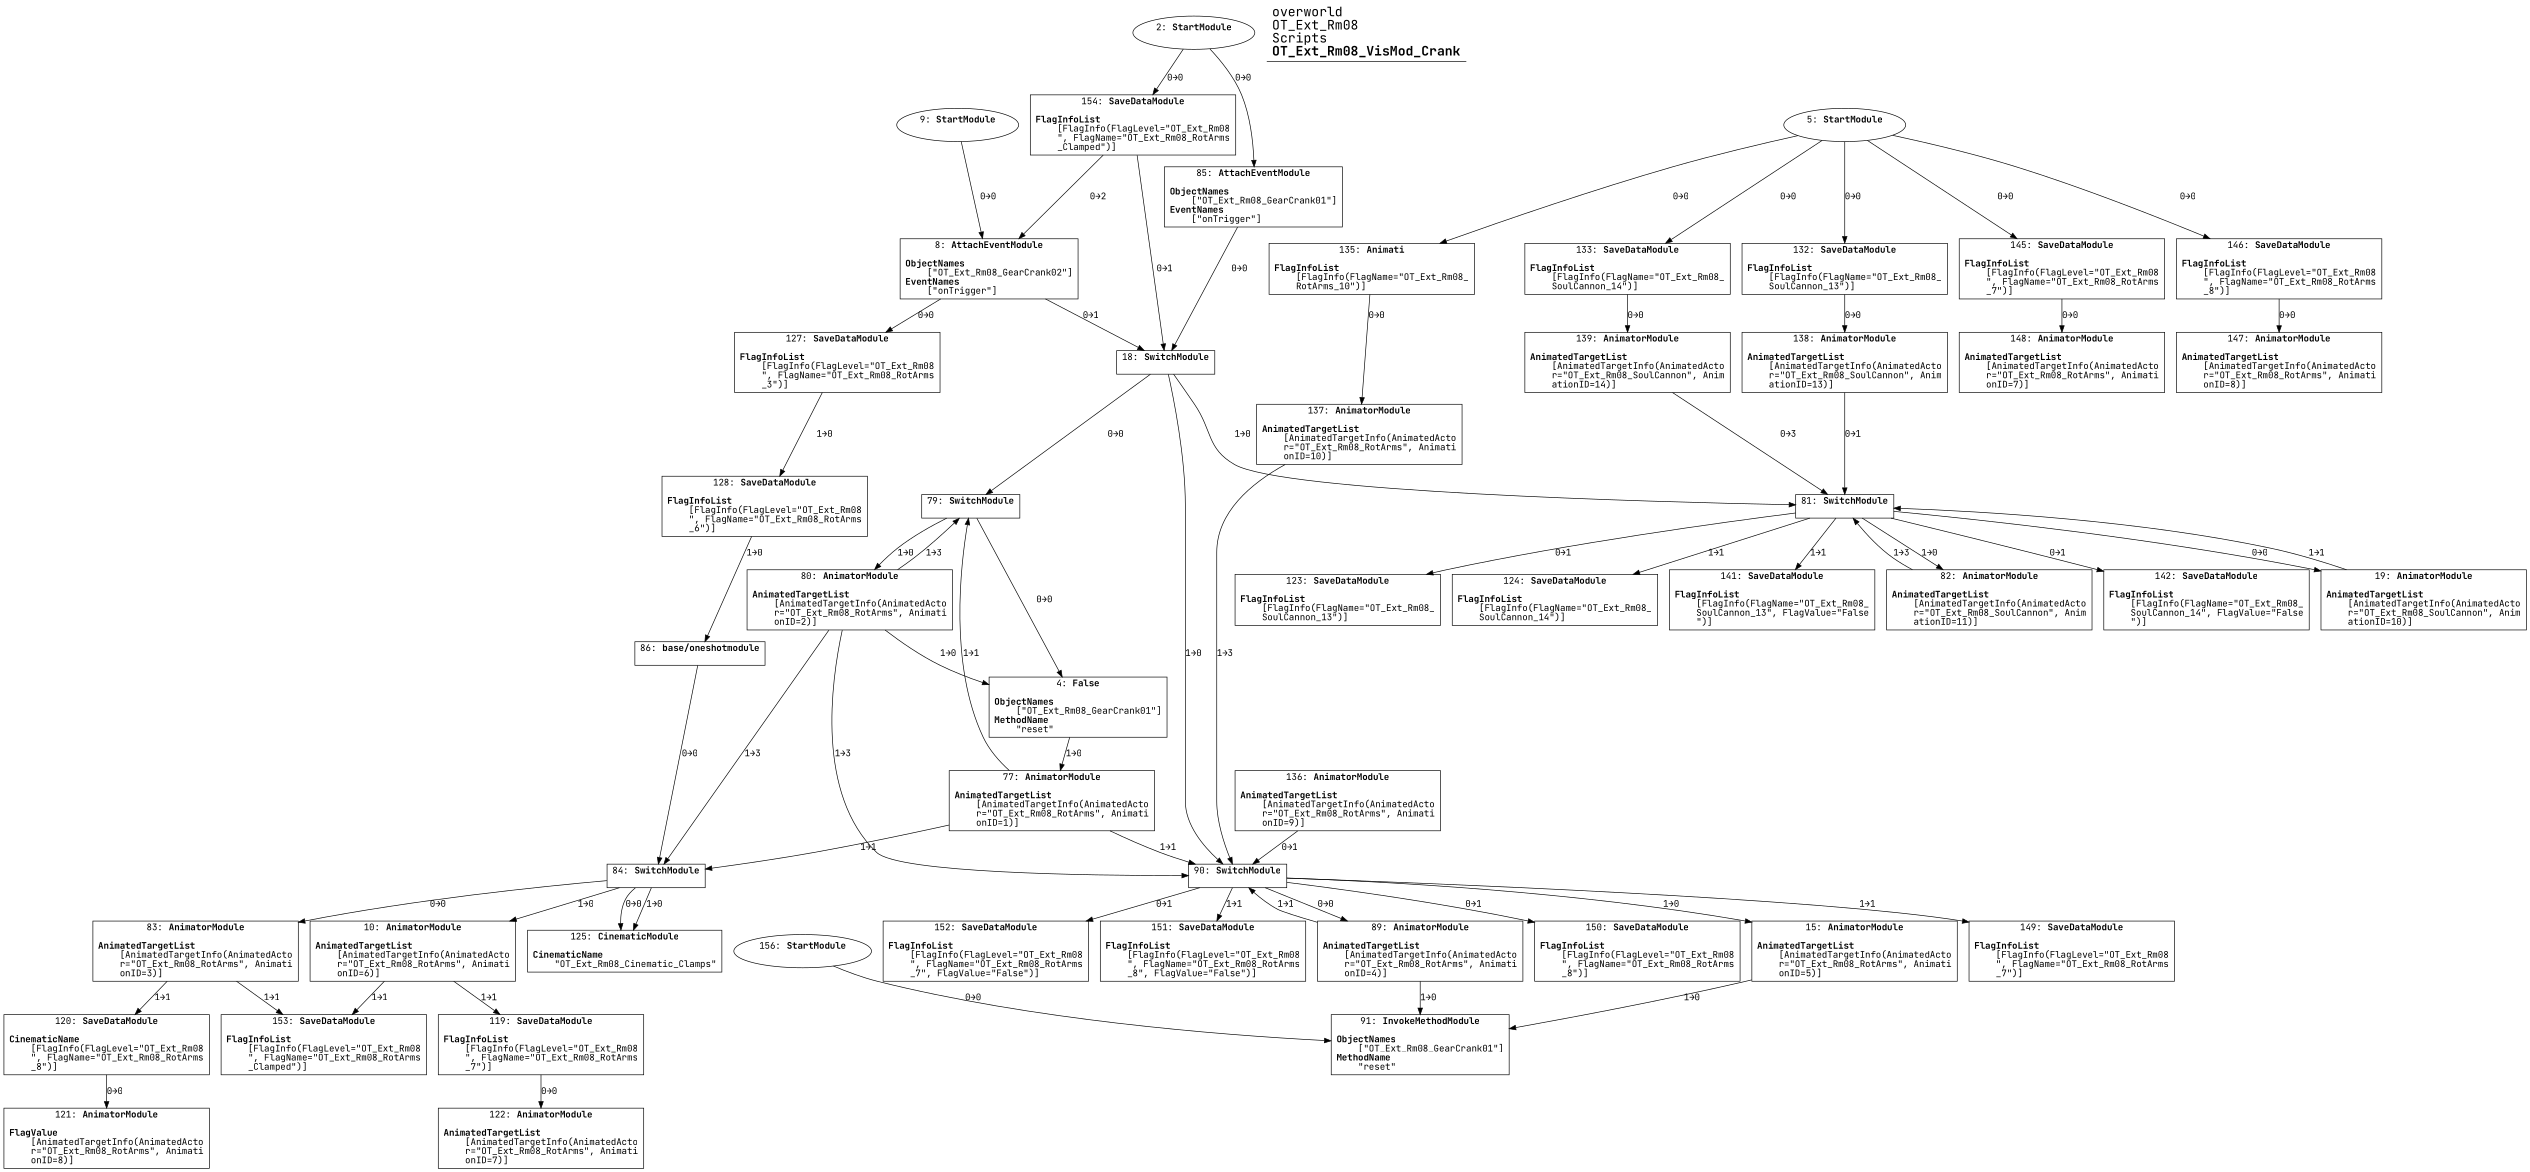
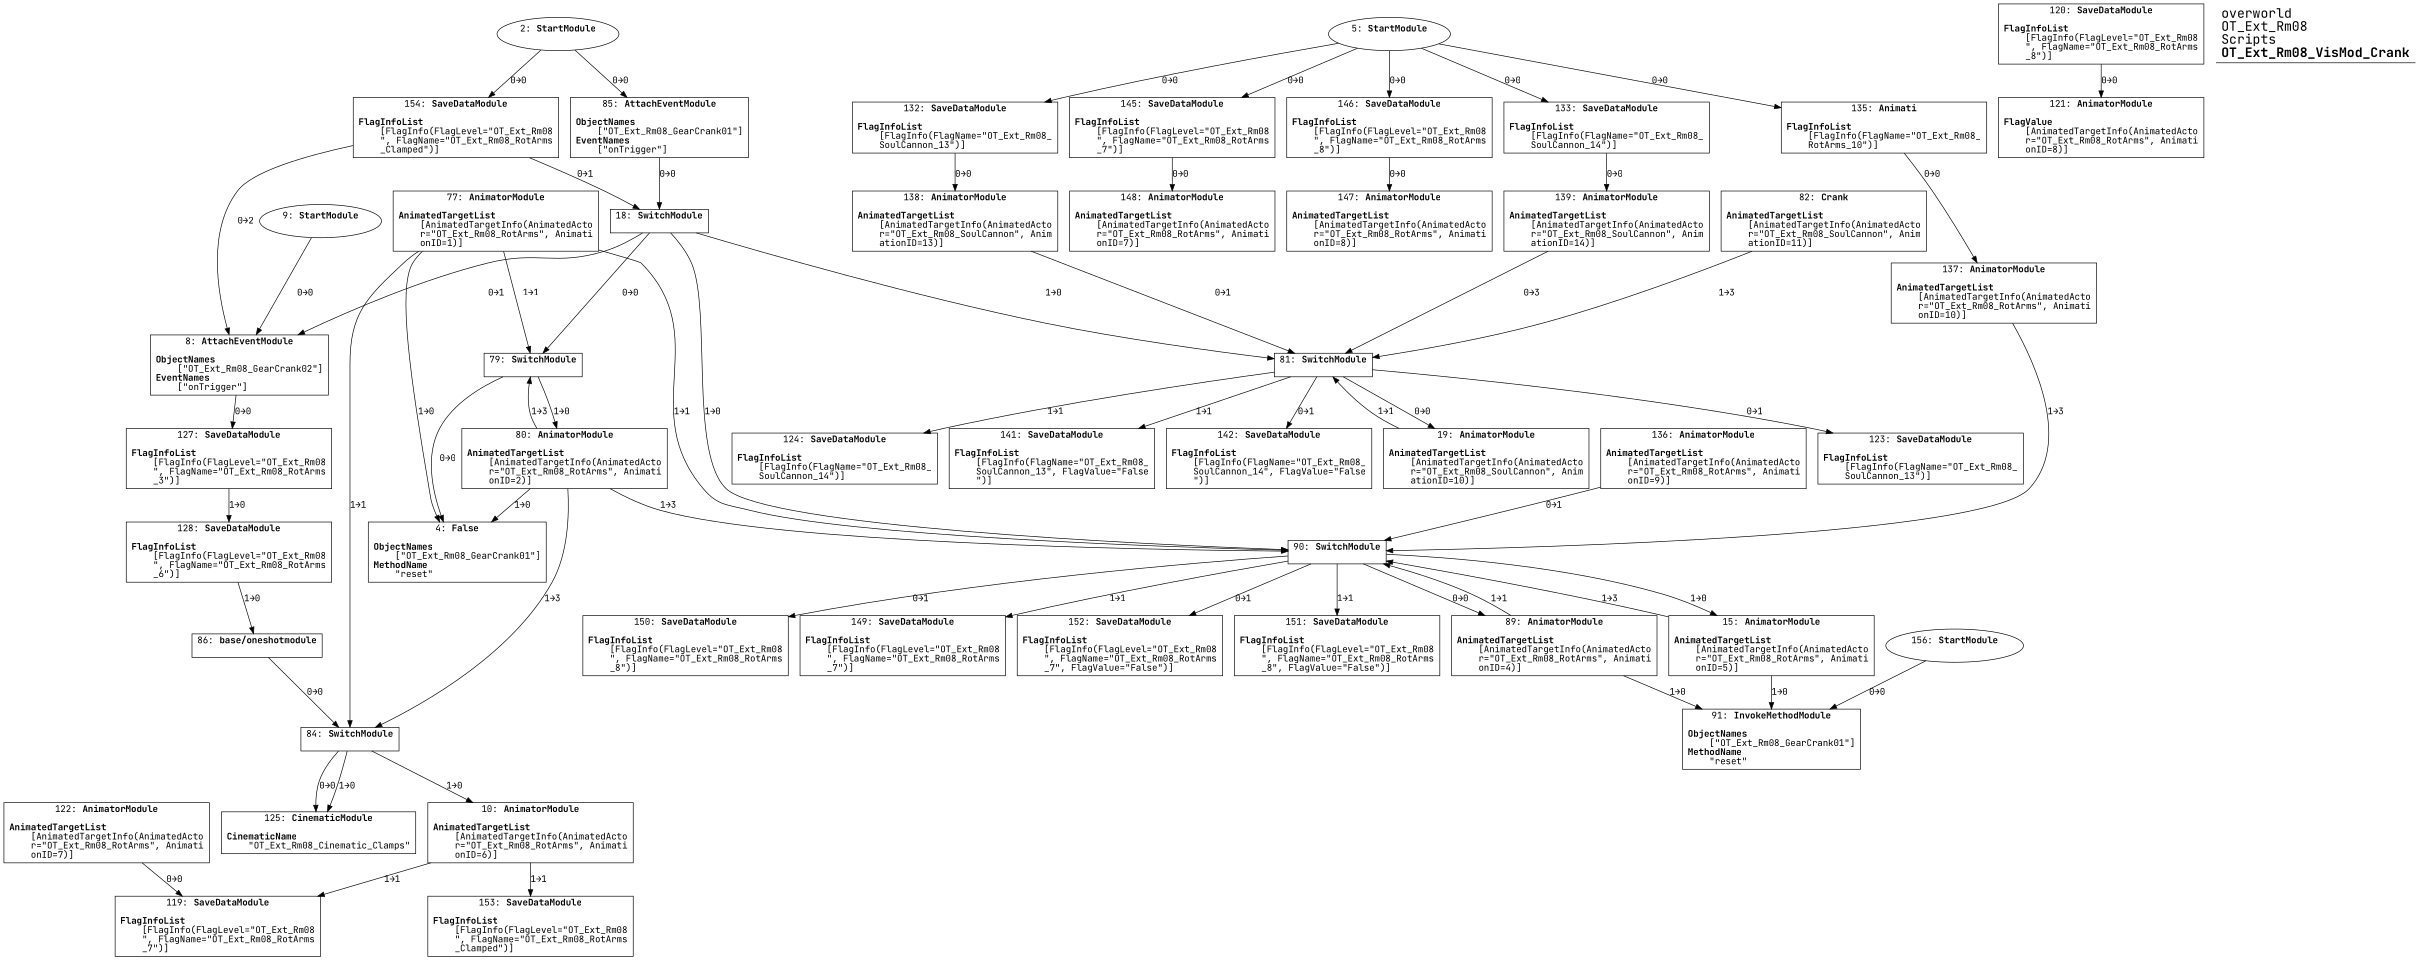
(1092, 323) -> (470, 268)
(1900, 542) -> none
(2000, 576) -> (1835, 198)
none -> (1531, 588)
(1066, 751) -> (413, 382)
(196, 951) -> none
(44, 1039) -> (2036, 29)
(541, 1088) -> (160, 877)
